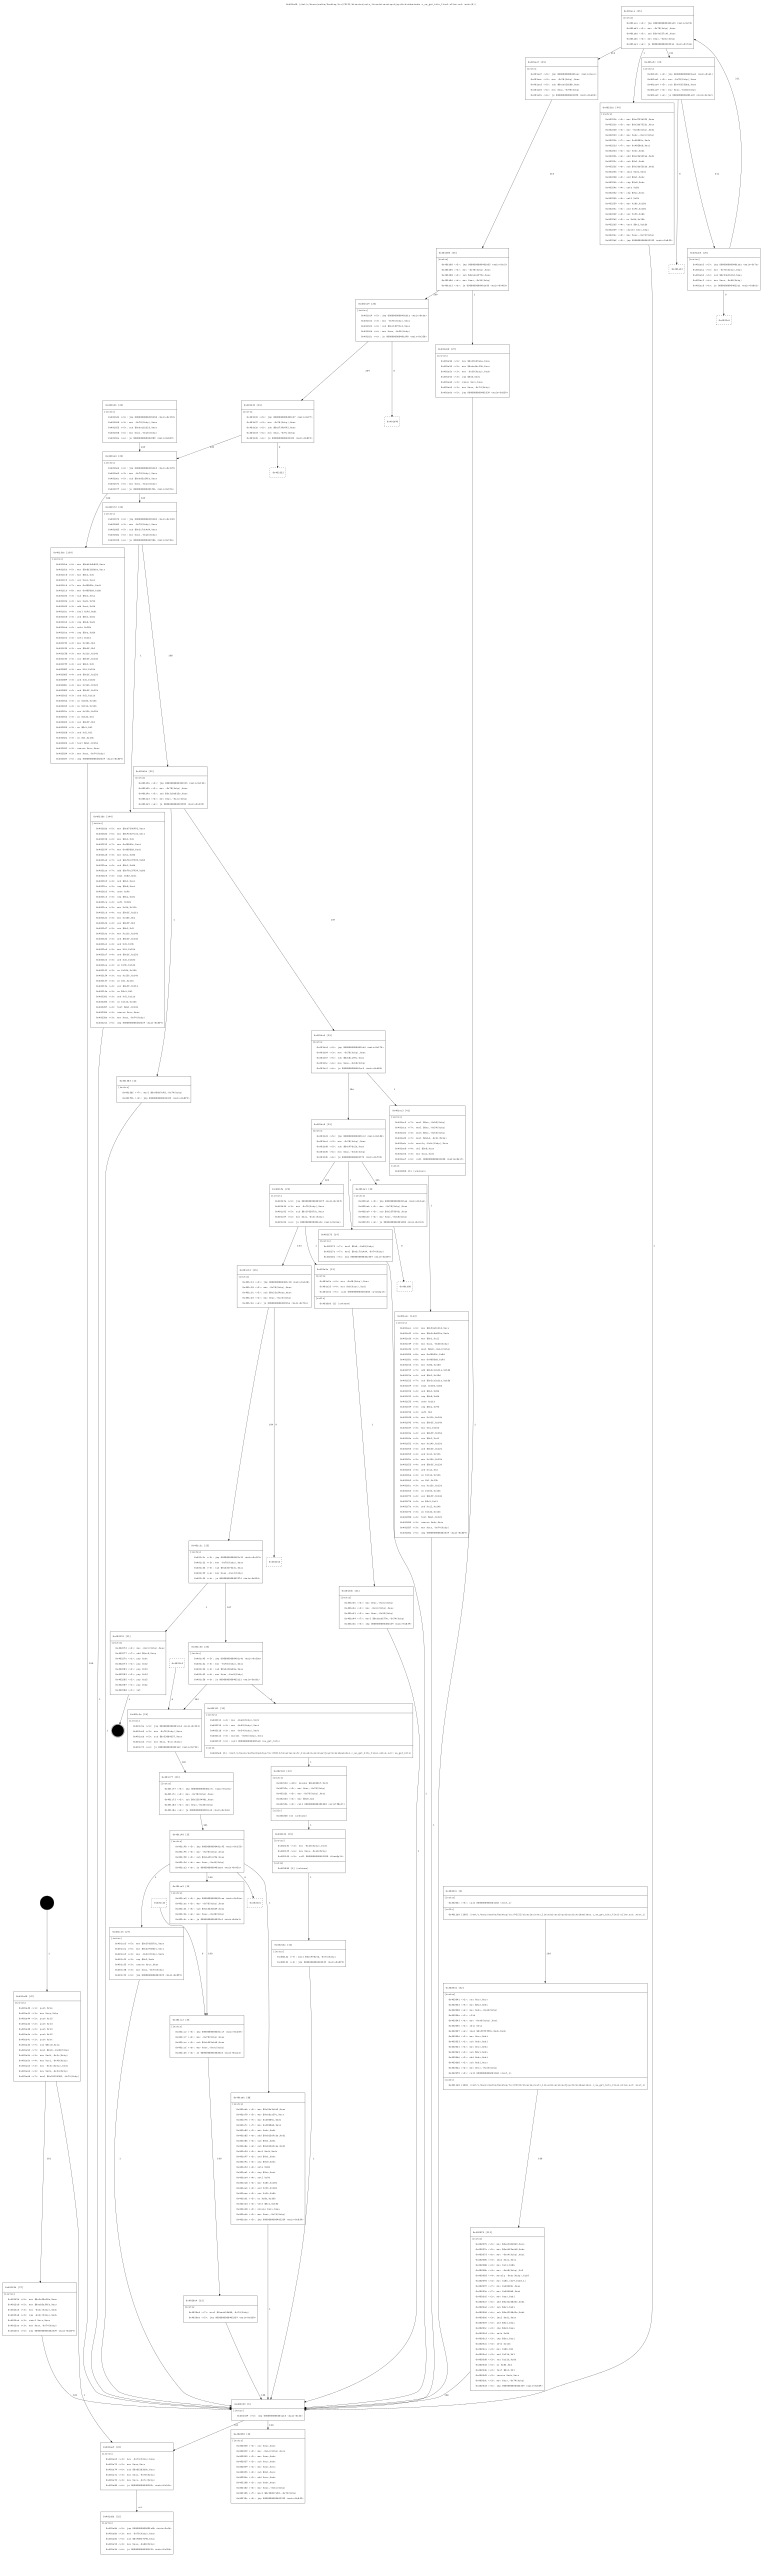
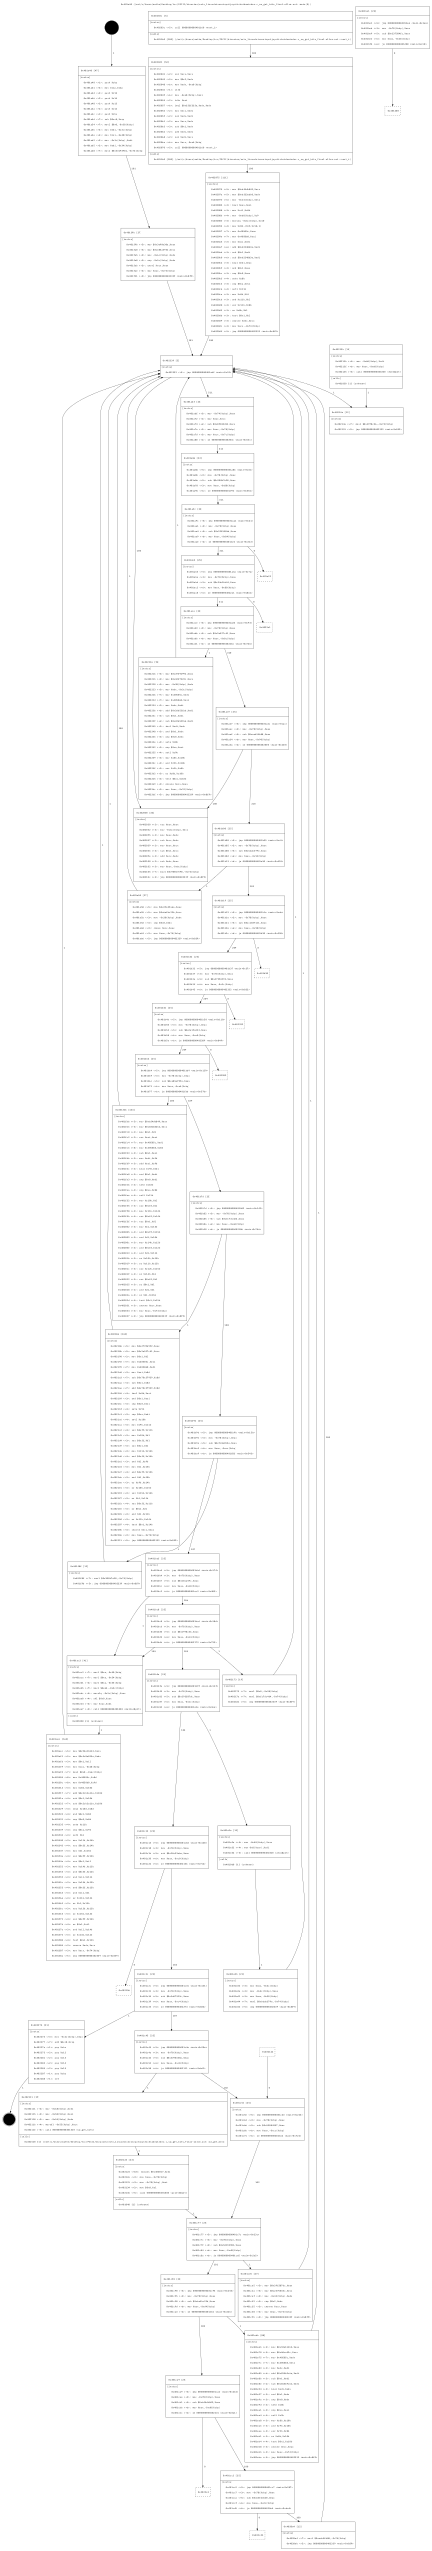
(668, 52) -> (218, 499)
(210, 447) -> (203, 998)
none -> (227, 779)
none -> (220, 1075)
(369, 1172) -> (149, 1651)
(309, 1824) -> (191, 2213)
(247, 1883) -> (203, 2452)
(146, 1890) -> (247, 2264)
(195, 1952) -> (257, 2521)
(308, 2184) -> (294, 380)
(79, 2265) -> none
